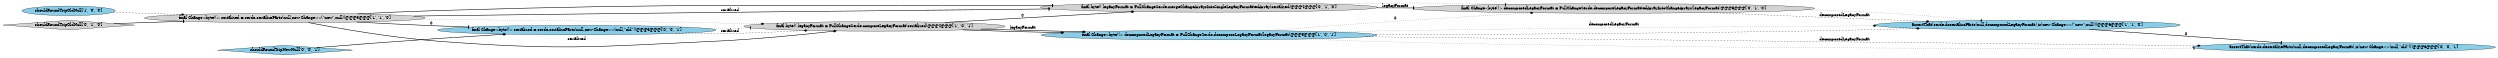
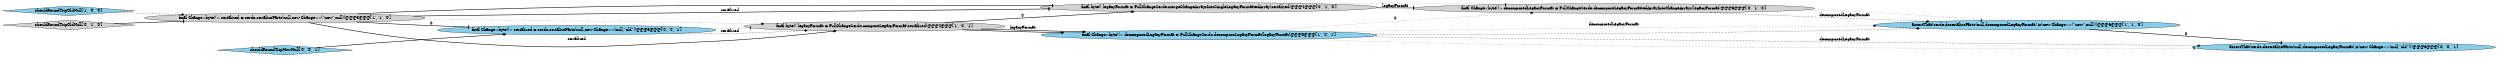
(69, 11) -> (69, 11)
